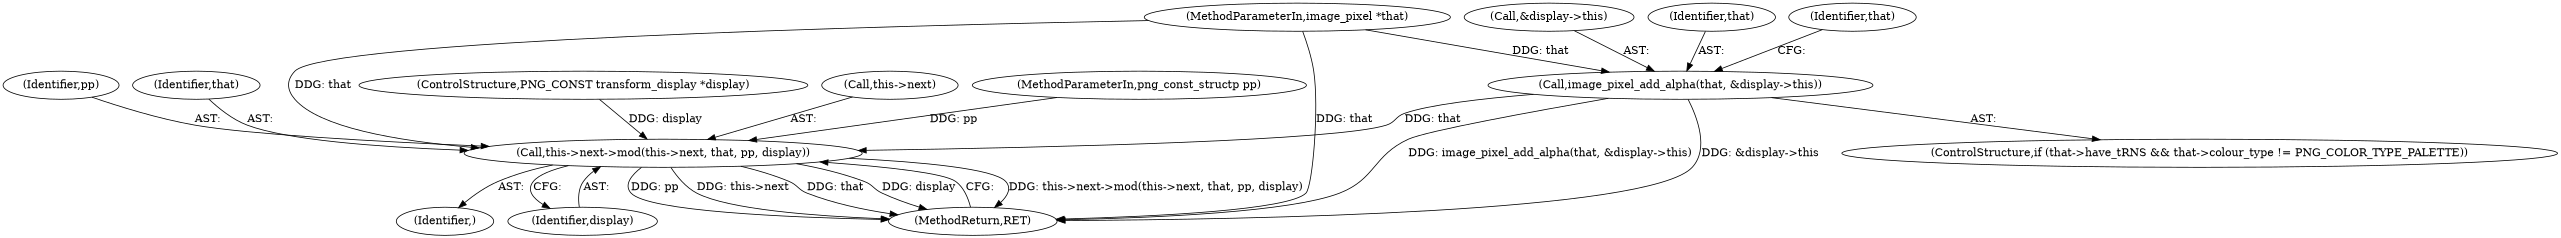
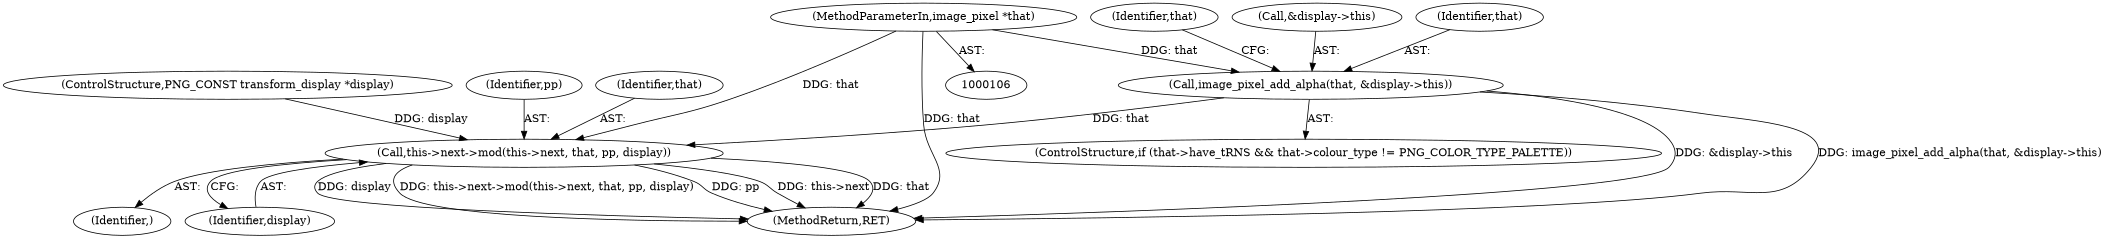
(890, 85) -> none
none -> (986, 85)
(1139, 85) -> none
(908, 170) -> none
